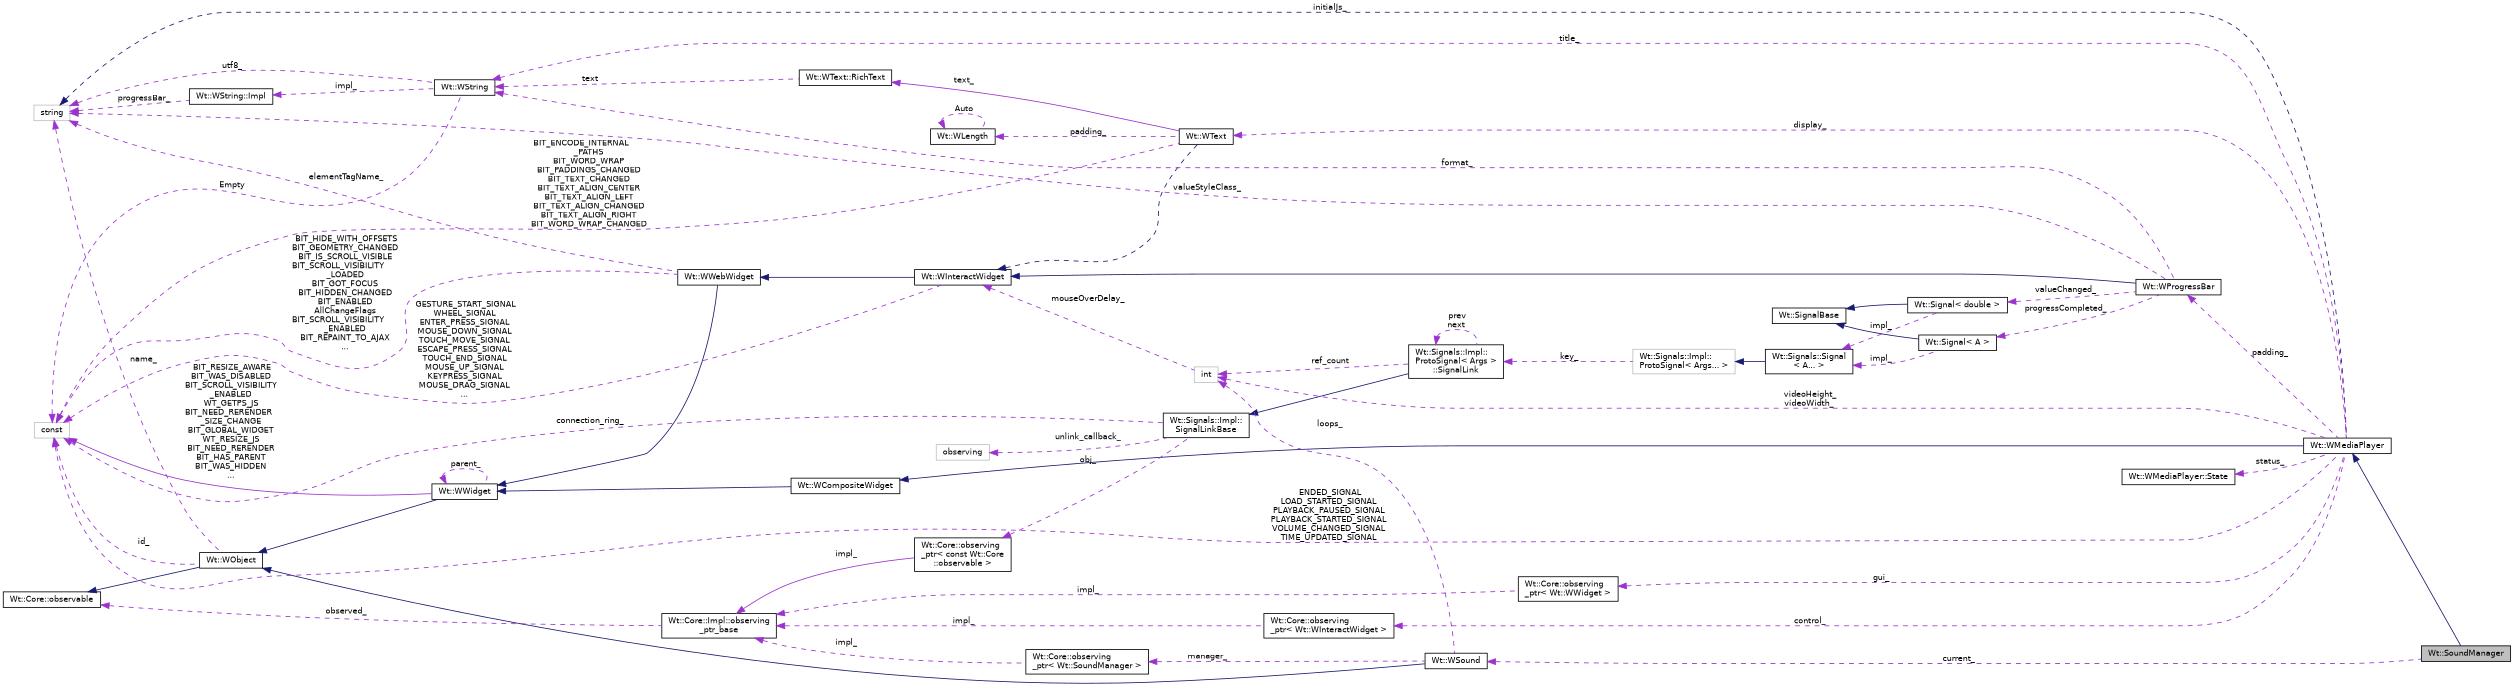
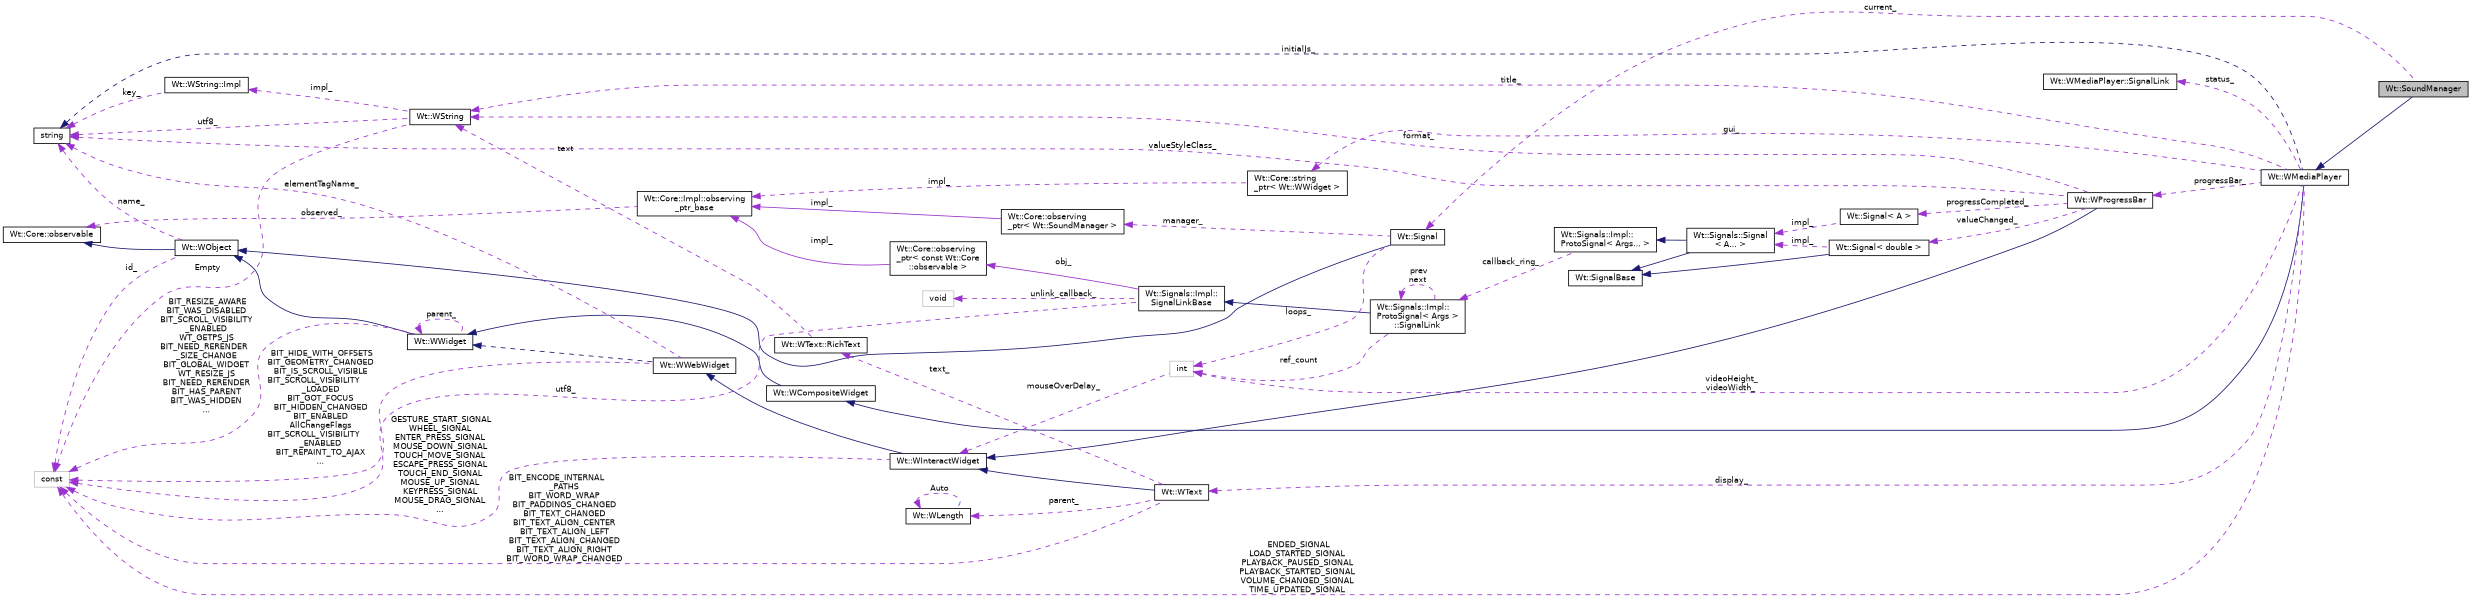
(143, 99) -> (130, 93)
(1040, 102) -> (1006, 419)
(52, 113) -> (52, 136)
(1087, 132) -> (1063, 501)
(1133, 252) -> (1071, 482)
(1872, 332) -> (1665, 260)
(2269, 353) -> (2219, 181)
(1568, 357) -> (1510, 262)
(1684, 362) -> (1605, 240)
(589, 421) -> (564, 390)
(662, 438) -> (567, 354)
(963, 452) -> (938, 299)
(2178, 477) -> (2110, 82)
(250, 490) -> (261, 397)
(1102, 490) -> (1067, 277)
(1568, 589) -> (1297, 183)
(1329, 626) -> none
(894, 659) -> (881, 213)
(1456, 661) -> (1418, 237)
